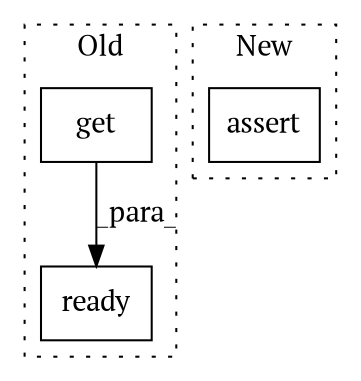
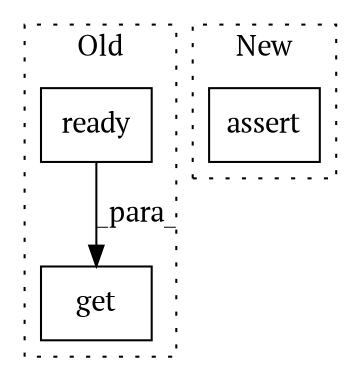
(96, 204) -> (96, 204)
